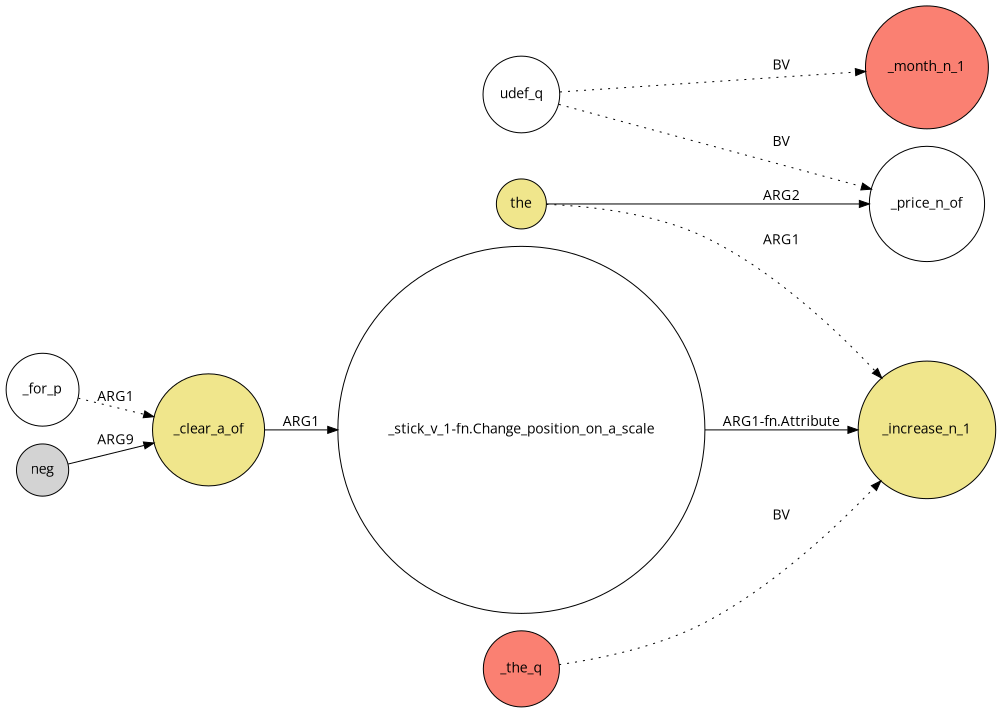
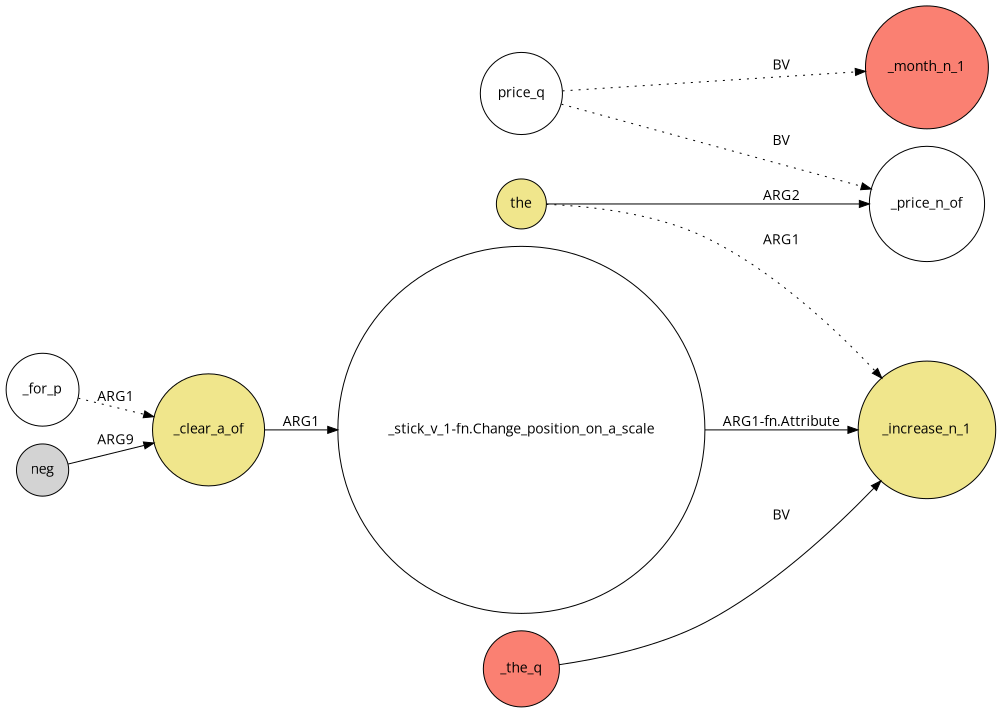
(521, 94) -> (521, 93)
(733, 606) -> (733, 606)
